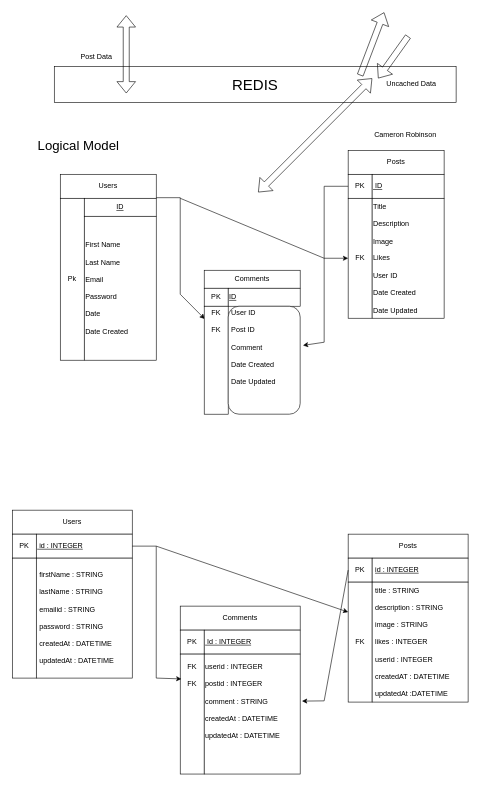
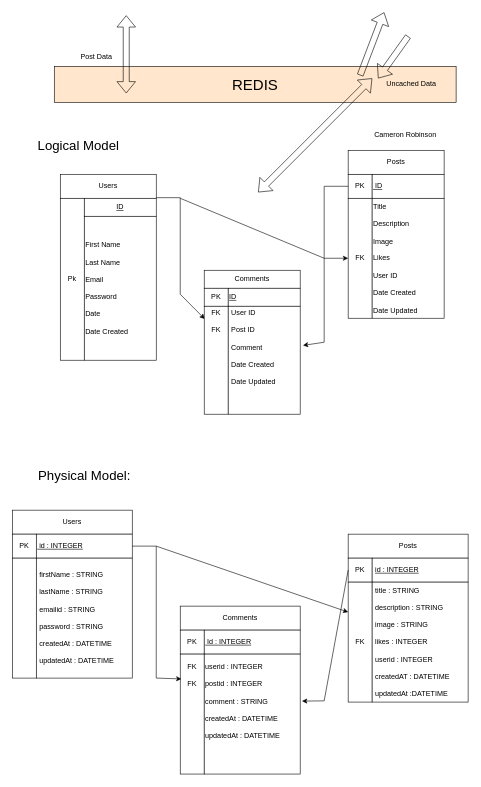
(255, 84) -> (255, 84)
(264, 360) -> (264, 360)
none -> (84, 476)
